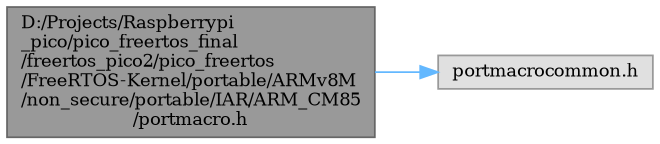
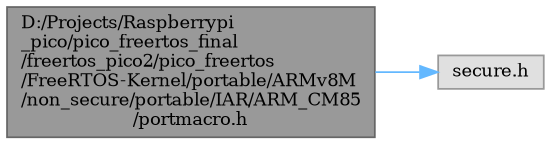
(546, 72) -> (491, 72)
